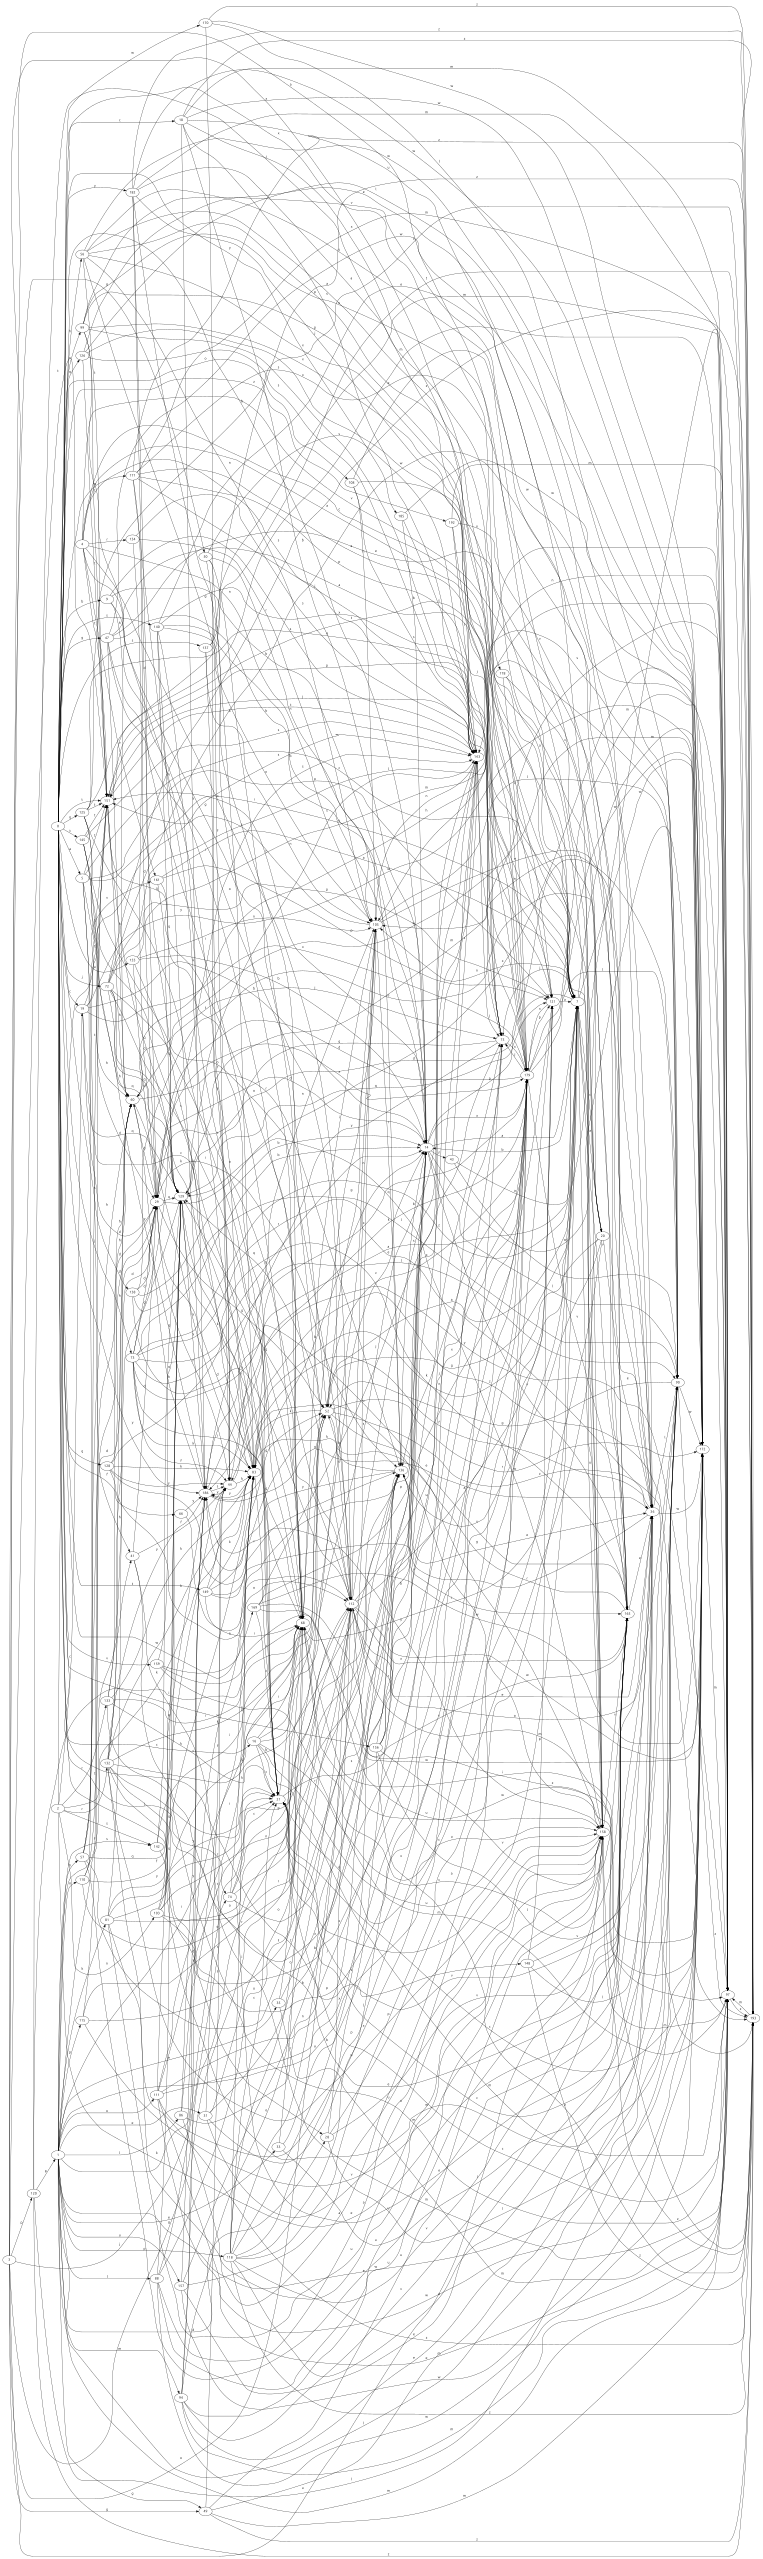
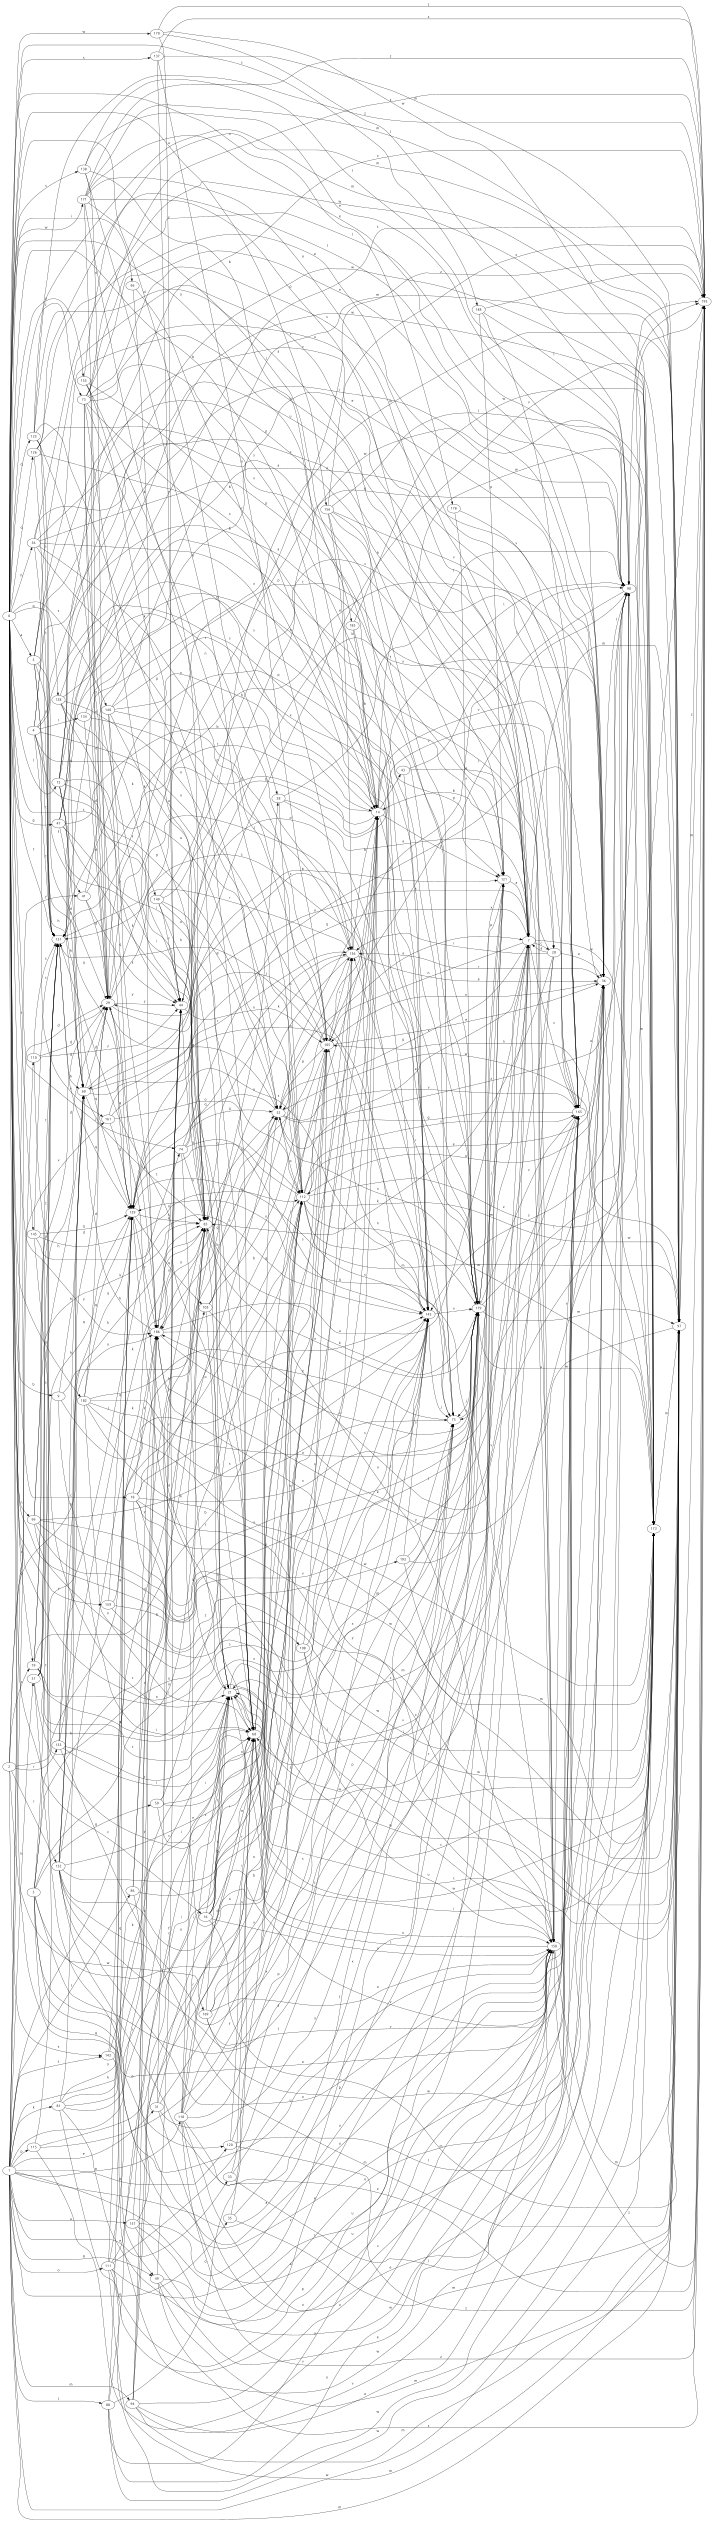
(556, 832) -> none
(556, 1133) -> none
(170, 1733) -> (162, 1257)
(45, 2175) -> (127, 2183)
